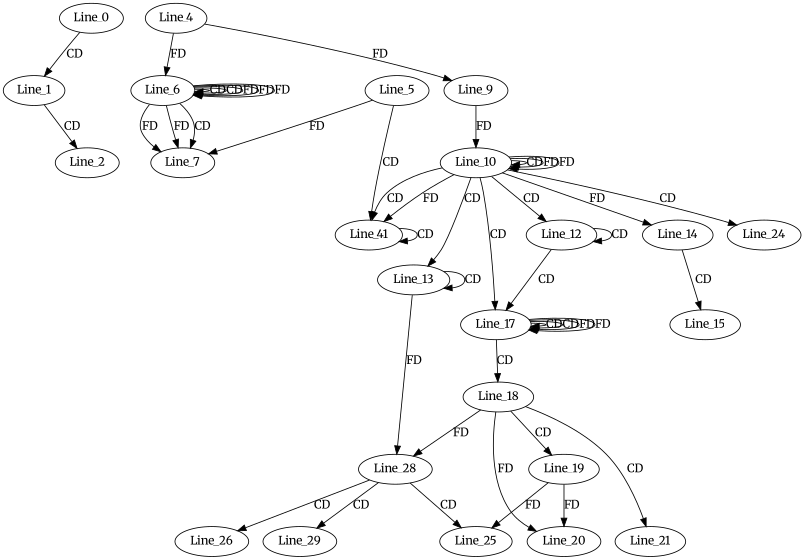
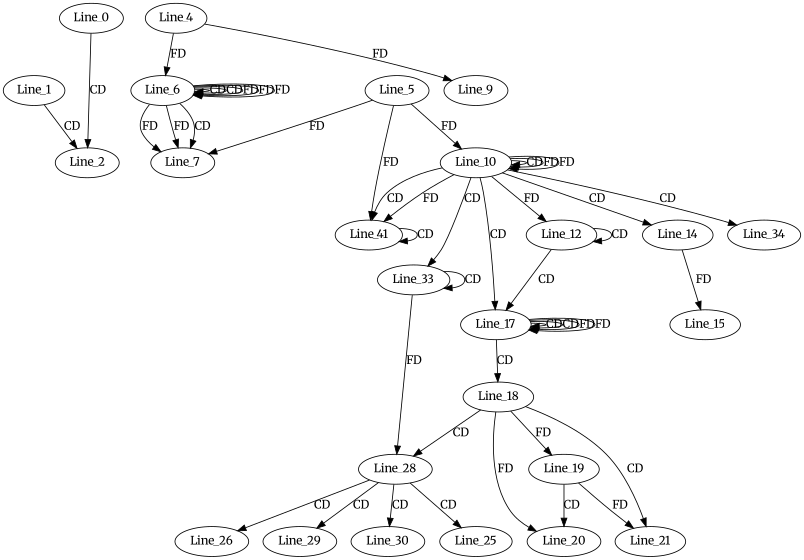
(64, 51) -> (89, 86)
(476, 122) -> (433, 124)
(391, 163) -> (391, 163)
(532, 199) -> (532, 199)
(597, 199) -> (597, 199)
(764, 235) -> (764, 235)
(414, 280) -> (414, 280)
(704, 280) -> (704, 280)
(461, 433) -> (461, 433)
(543, 433) -> (543, 433)
(523, 503) -> (602, 503)
(572, 505) -> (572, 505)
none -> (388, 542)
